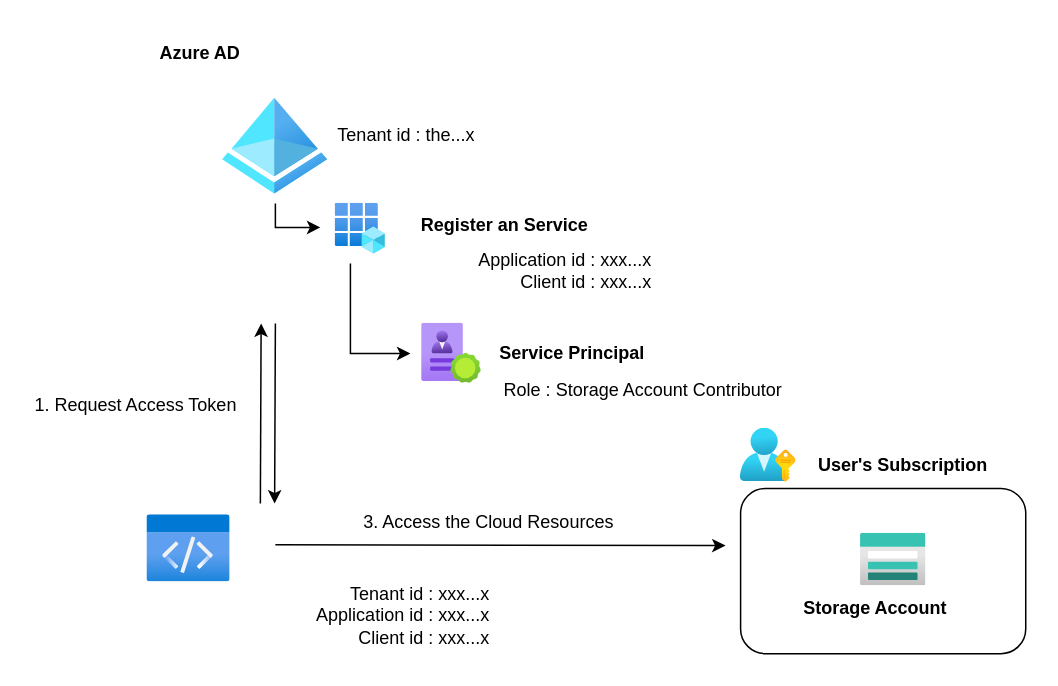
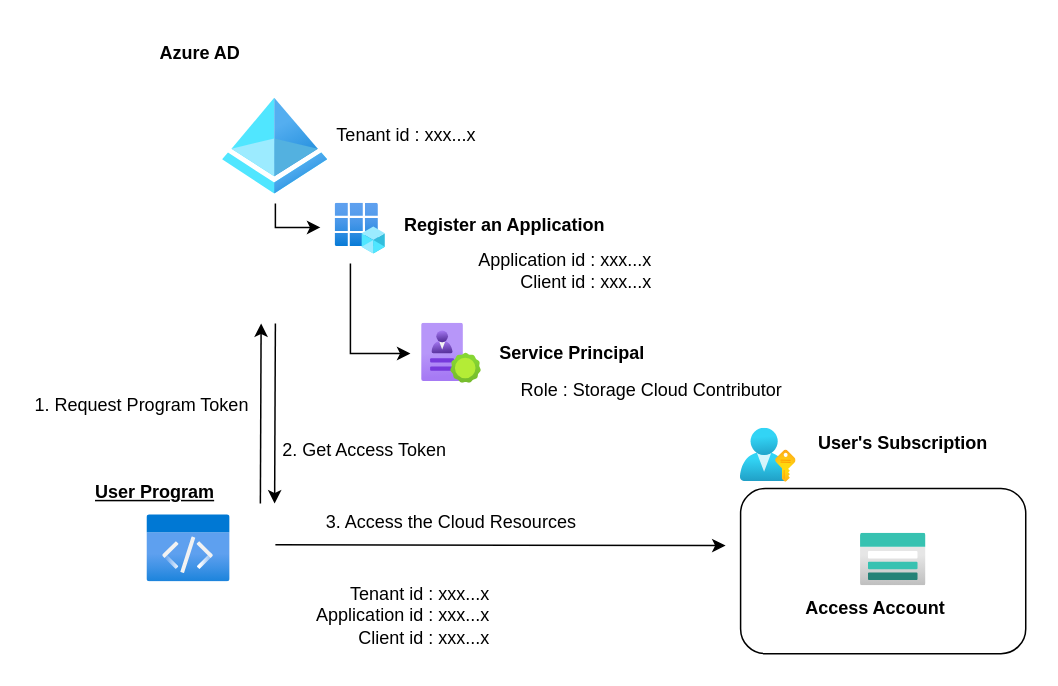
(407, 136) -> (407, 136)
(505, 226) -> (505, 226)
(634, 391) -> (640, 391)
(142, 406) -> (147, 406)
none -> (424, 451)
(903, 466) -> (903, 443)
none -> (155, 492)
(505, 523) -> (468, 523)
(875, 608) -> (875, 608)
